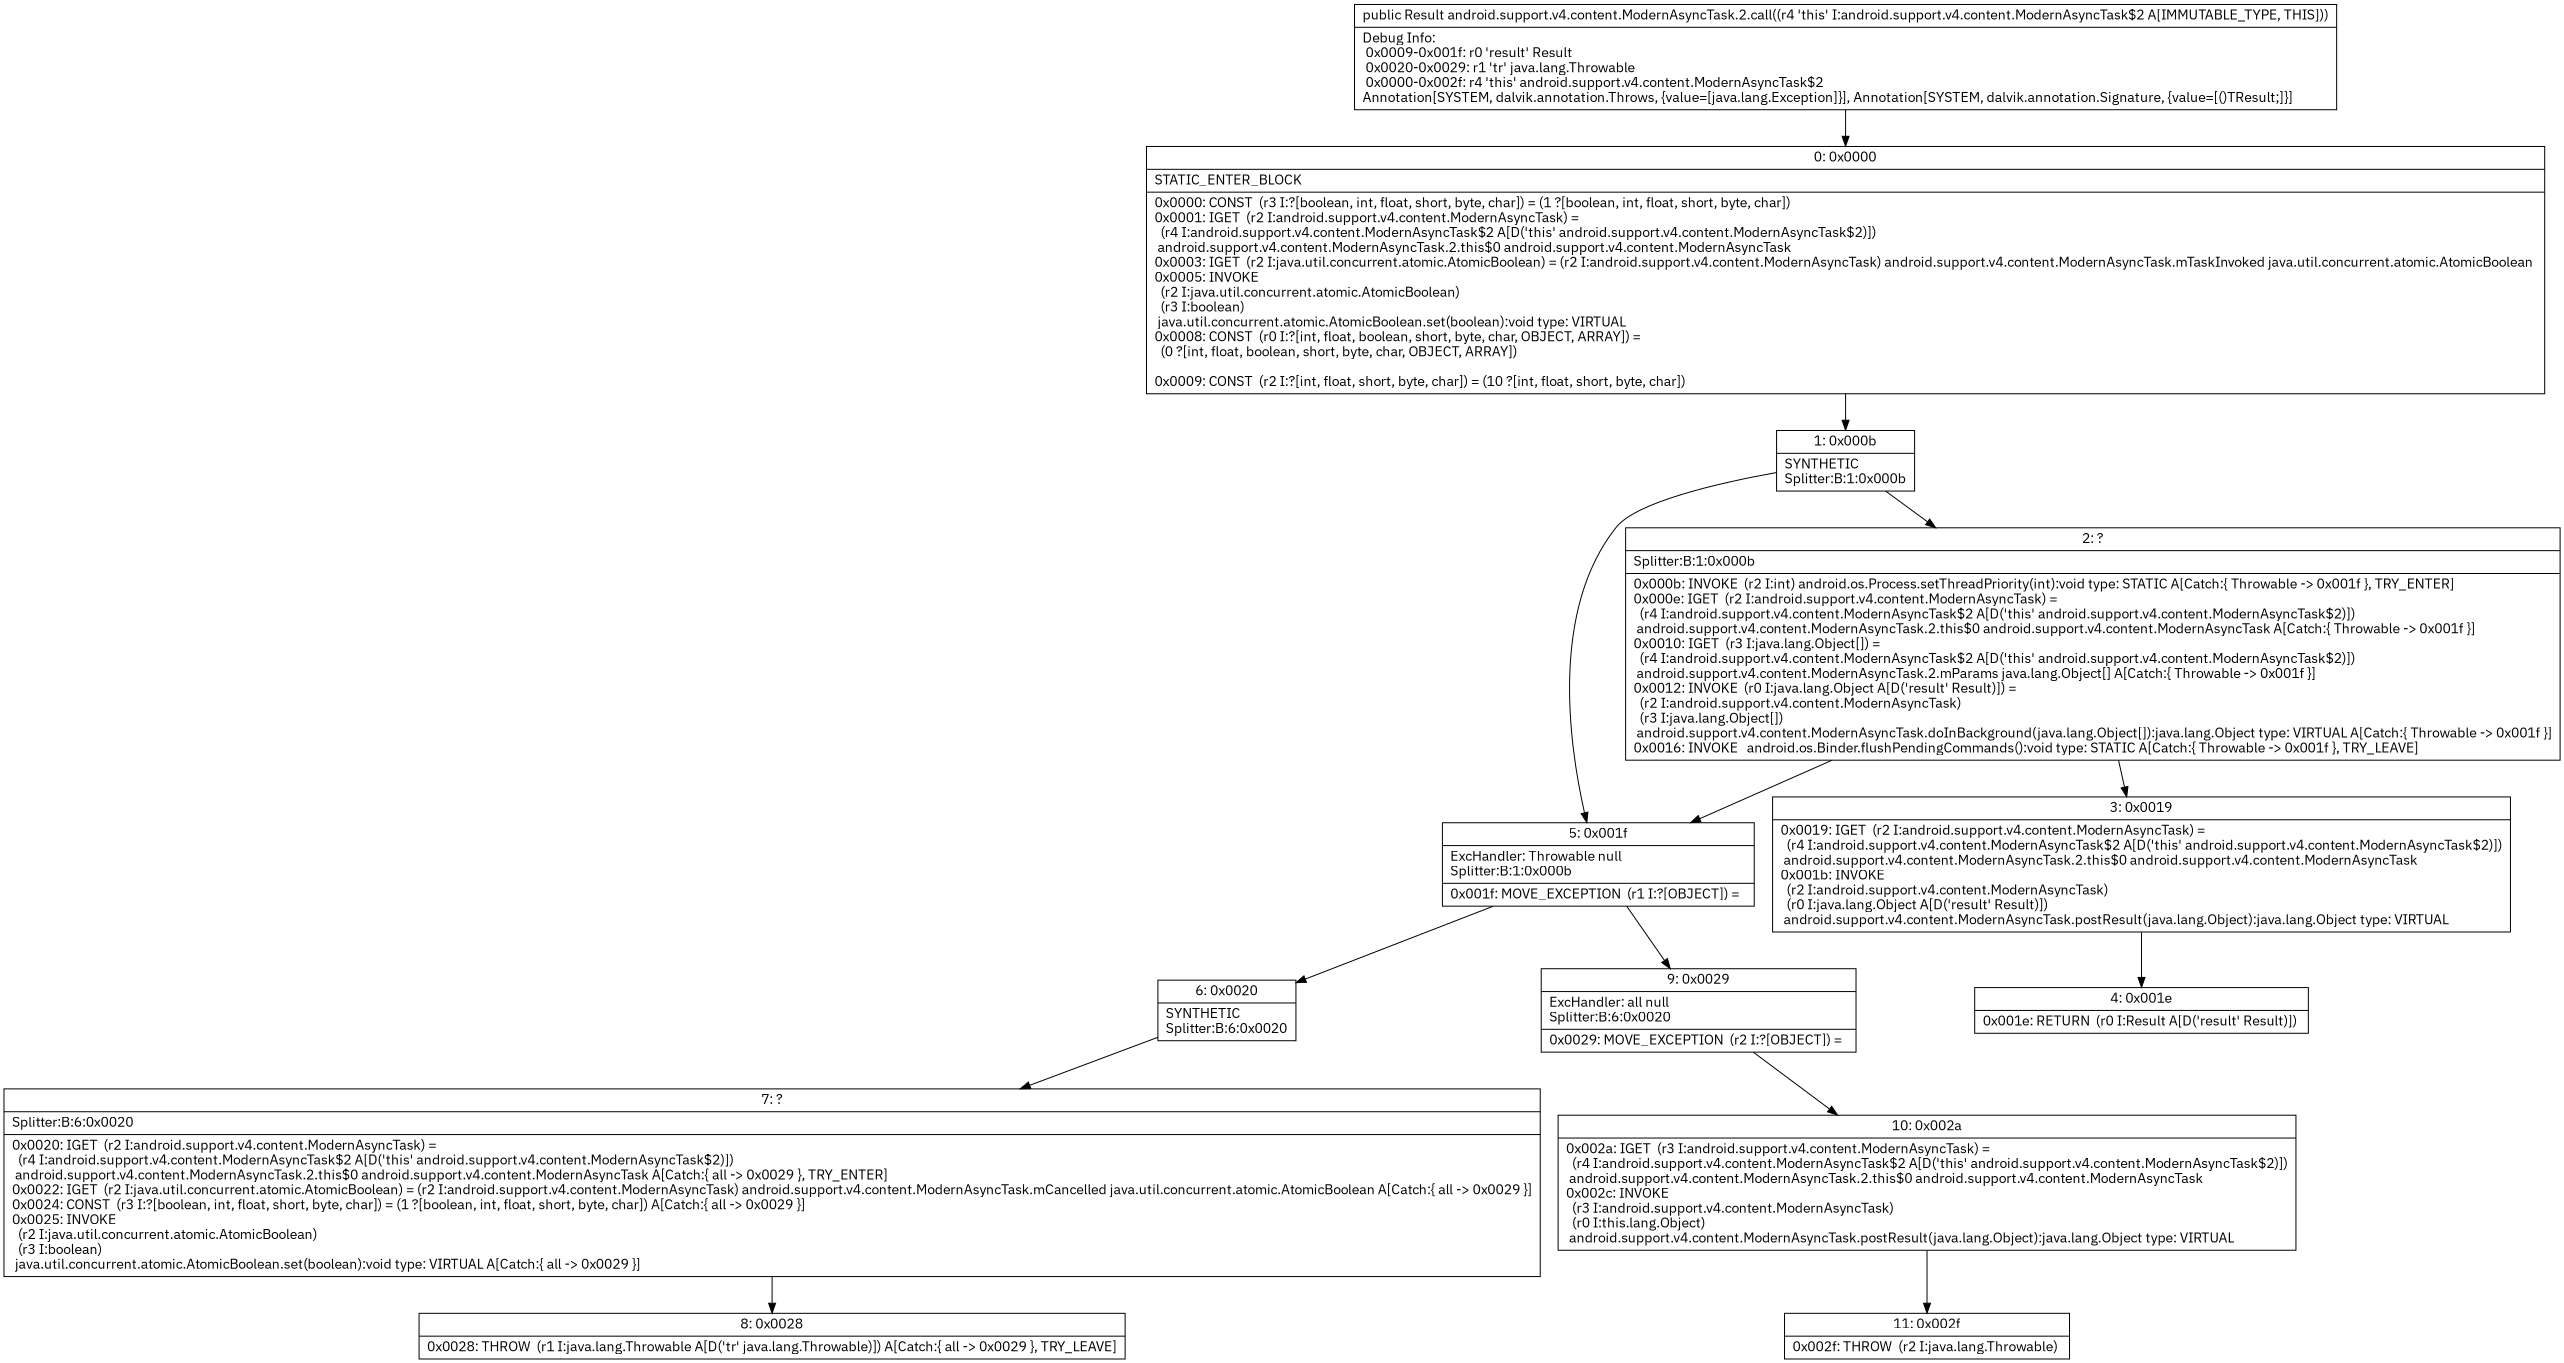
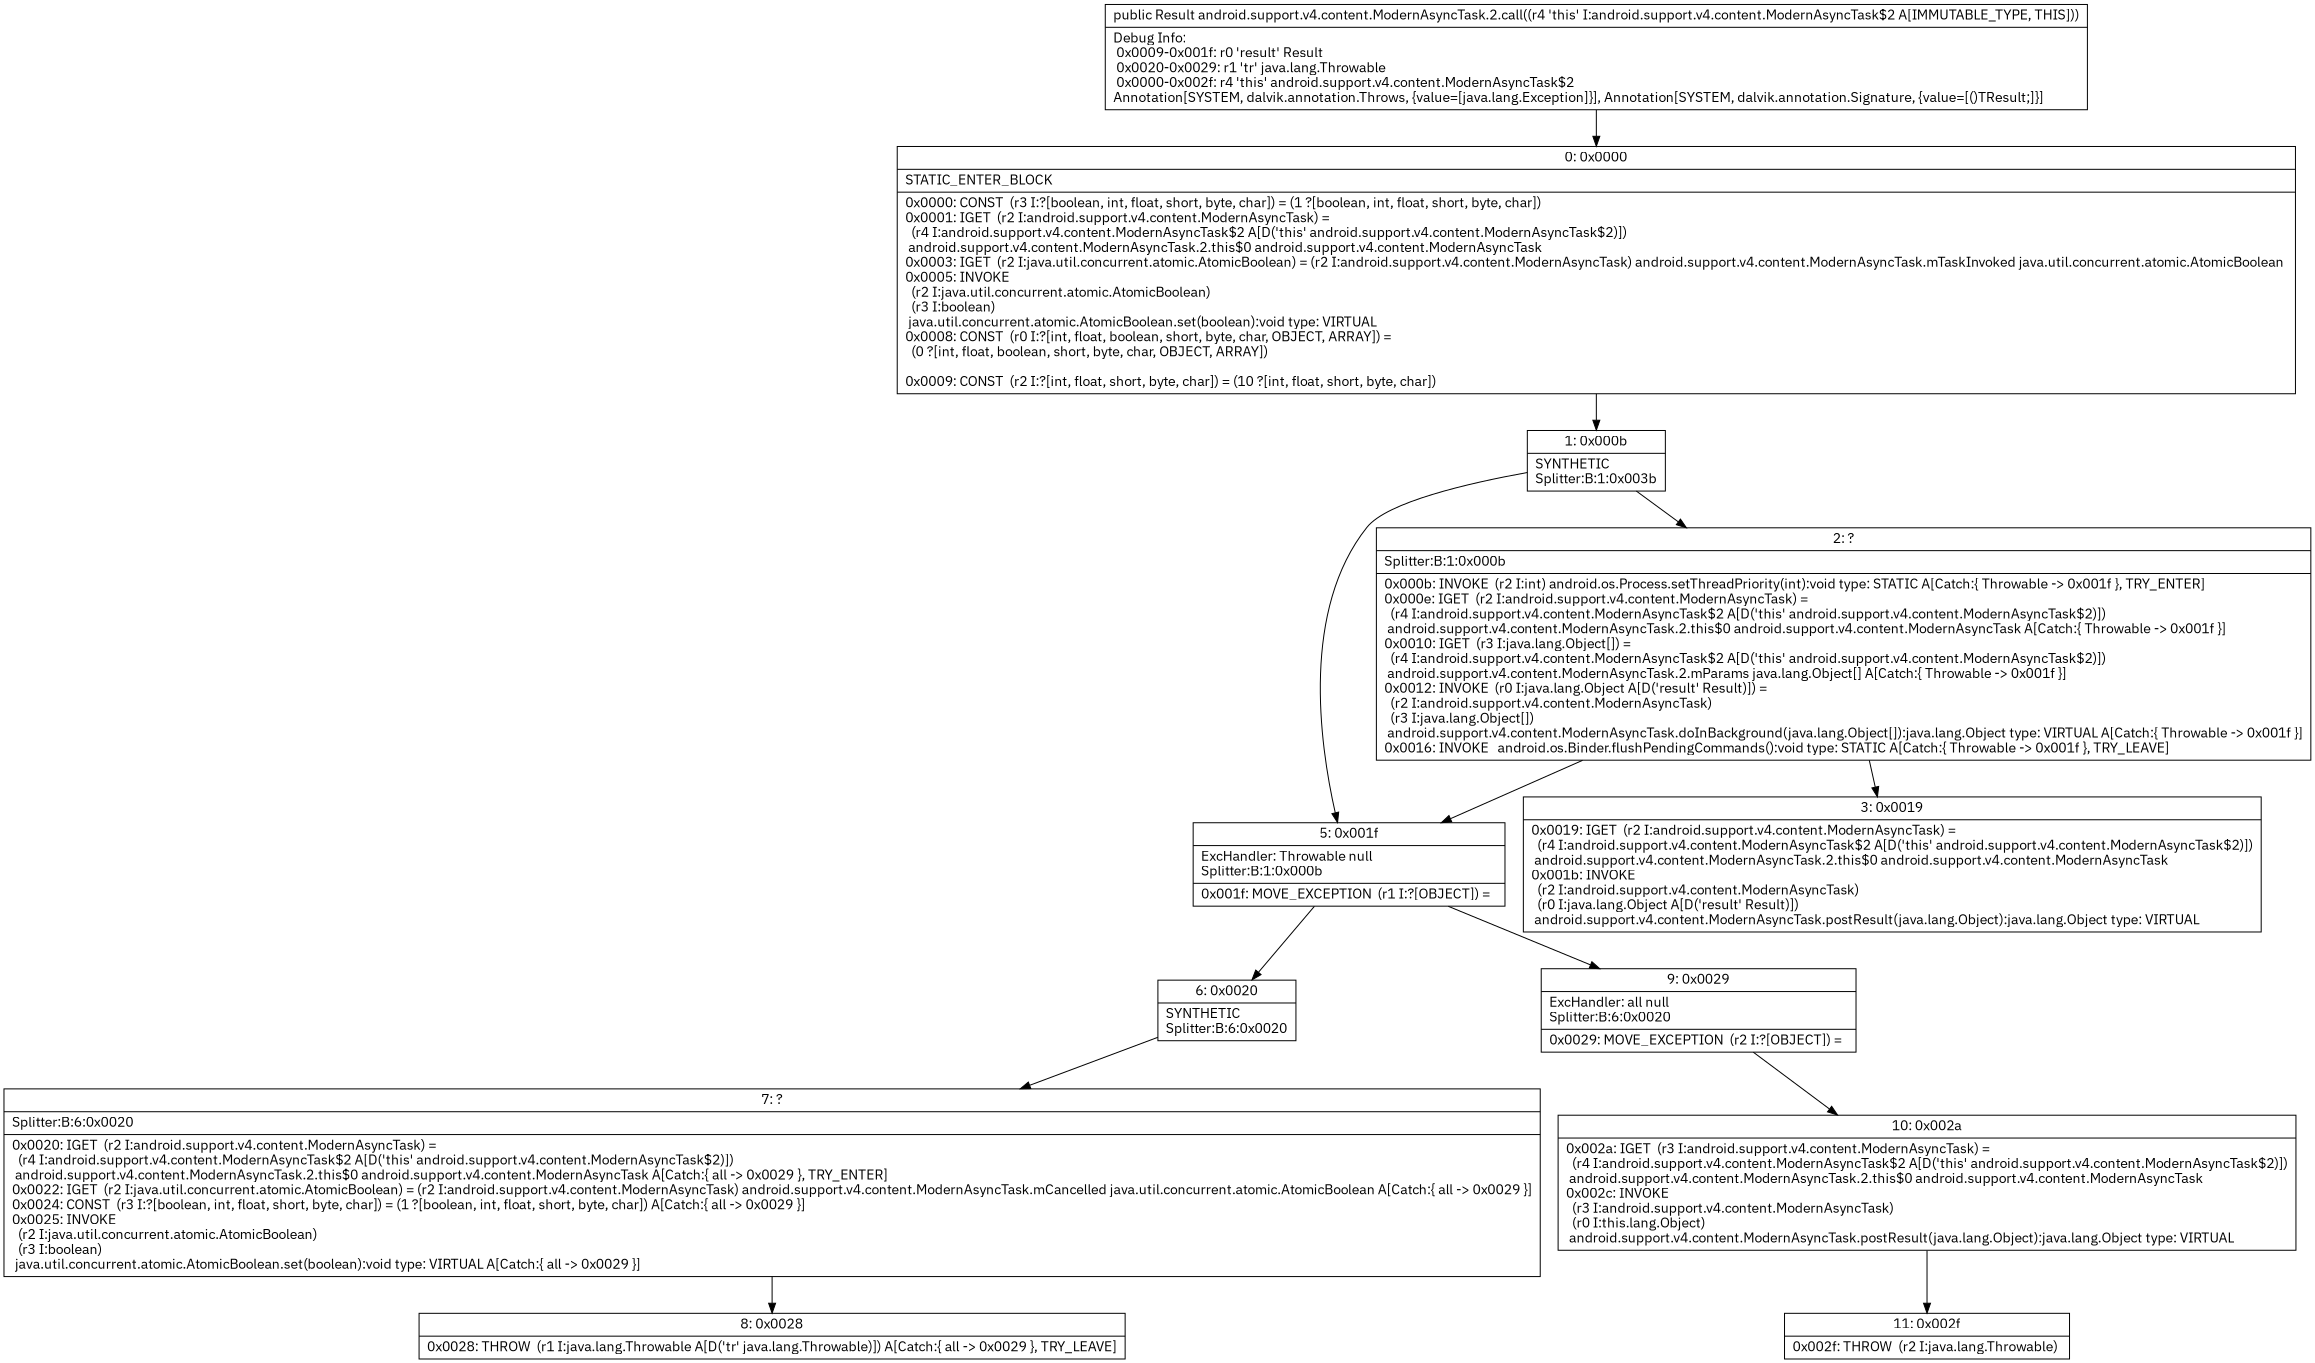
(1846, 479) -> (1596, 479)
(2142, 1010) -> none
